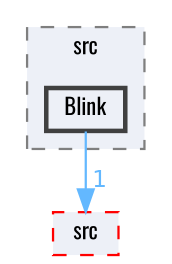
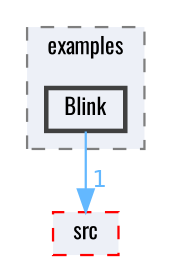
(86, 49) -> (86, 49)
